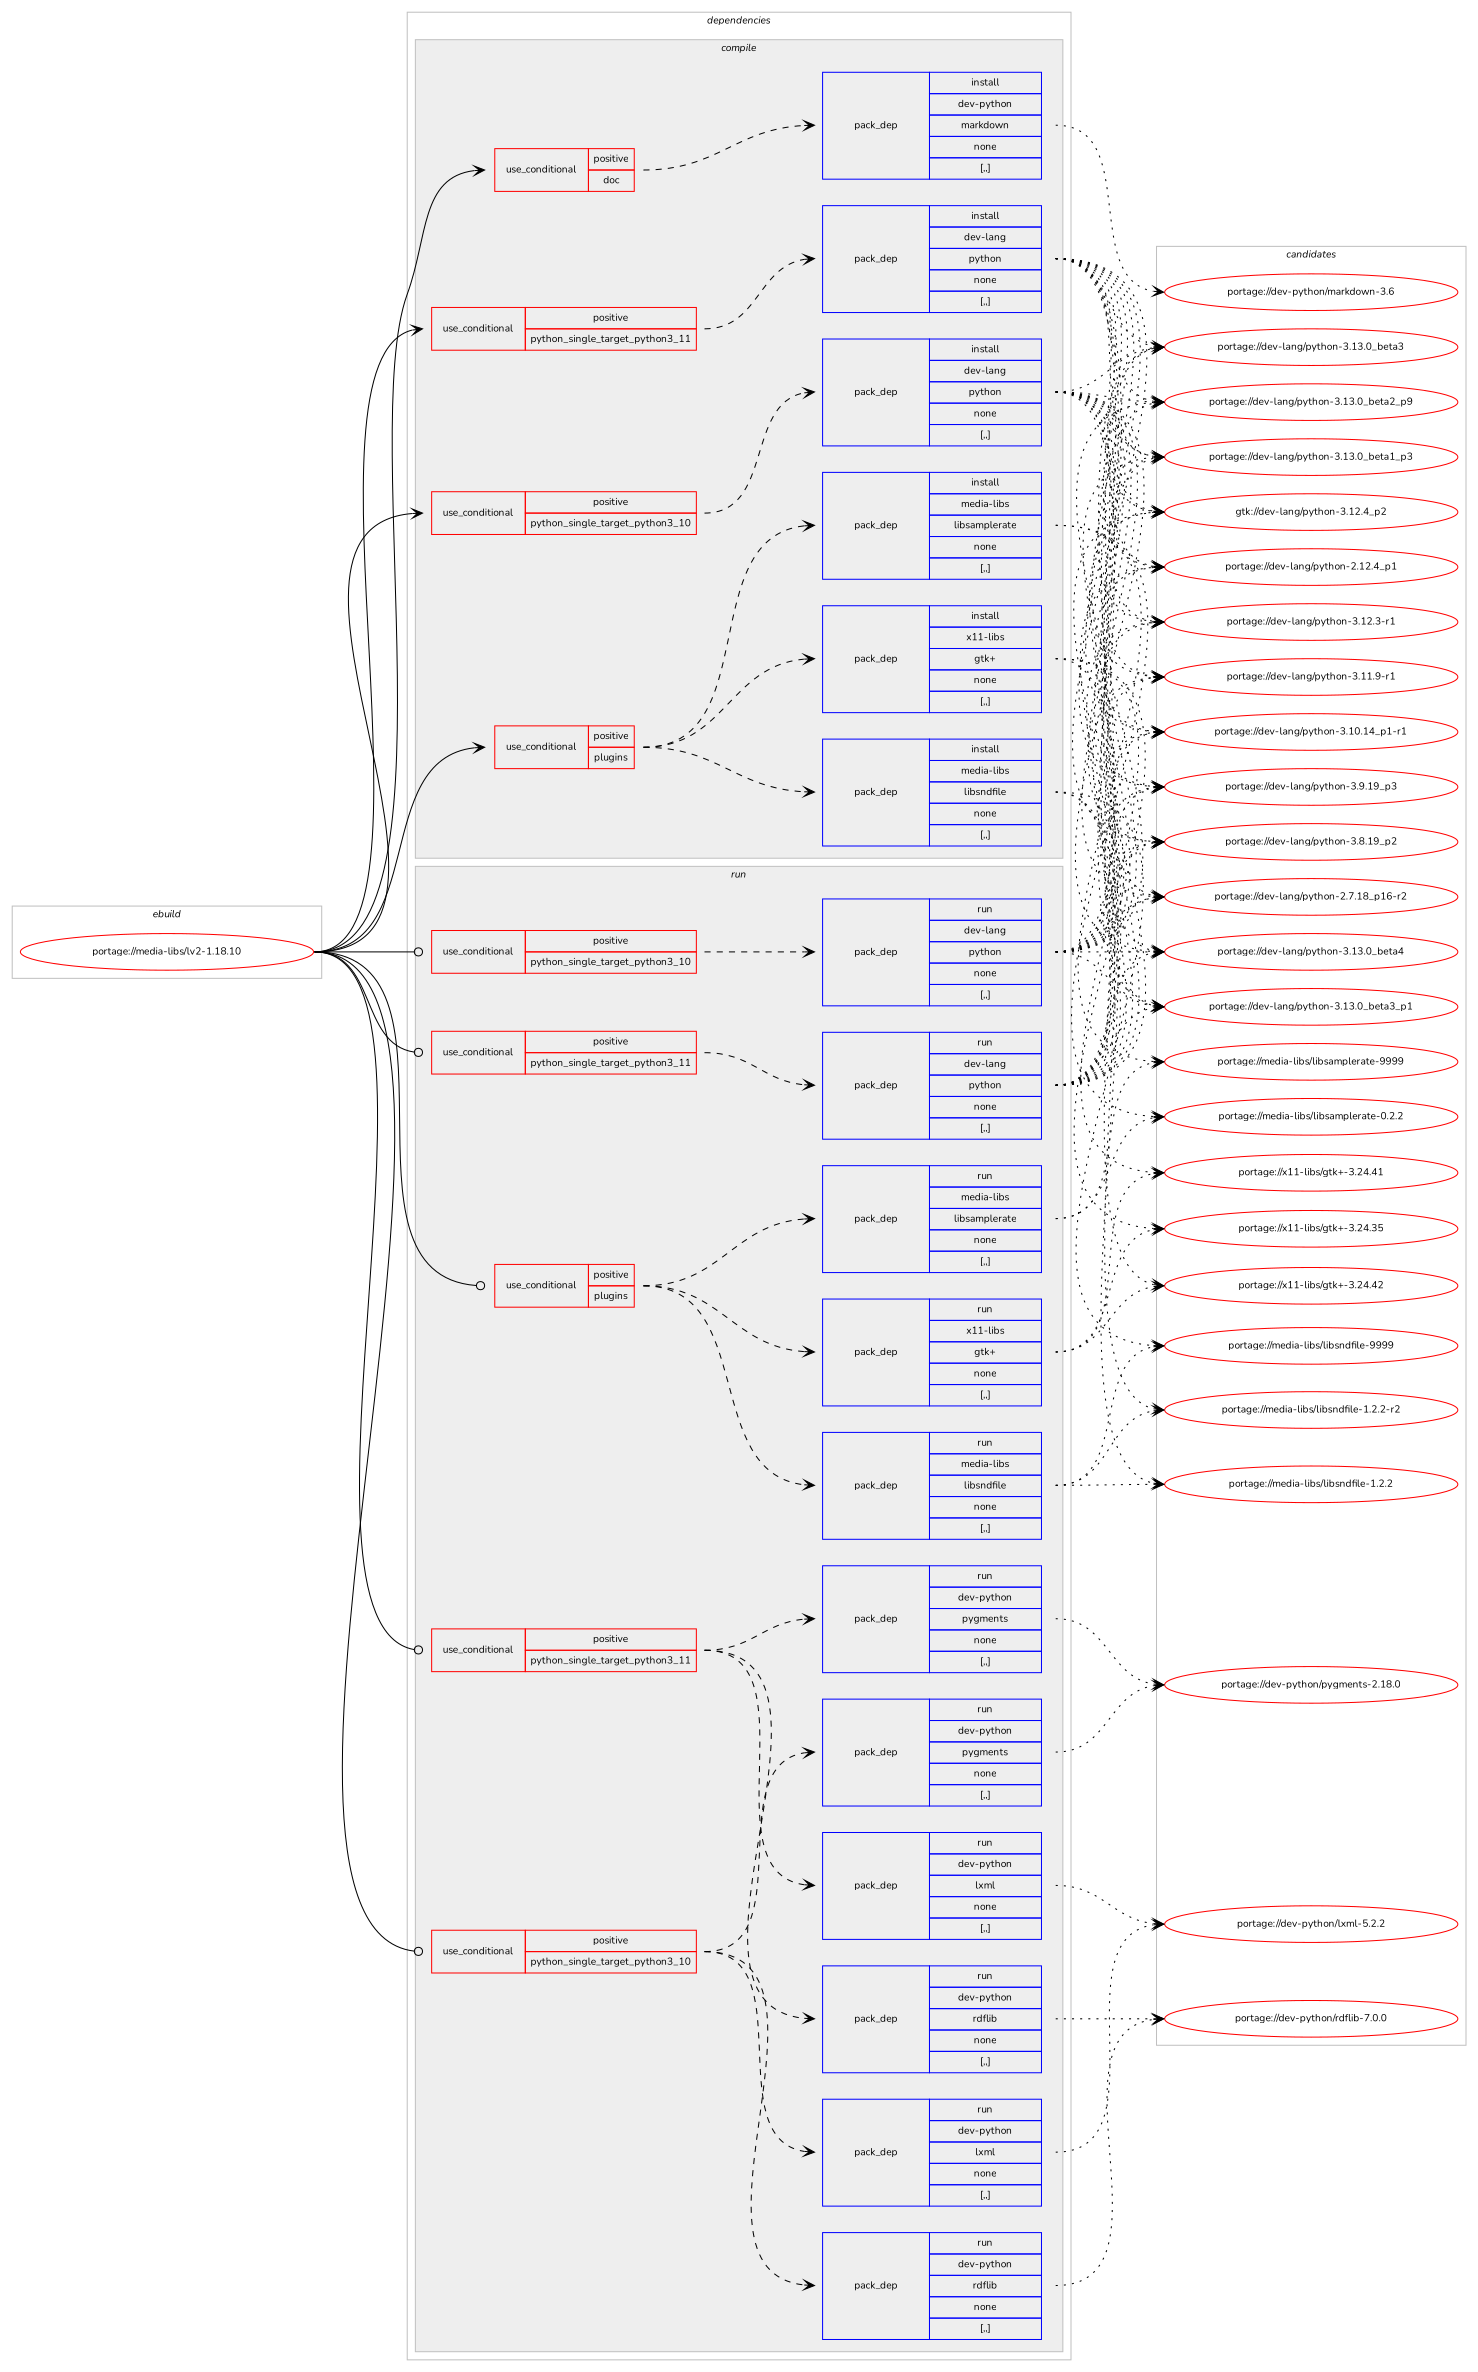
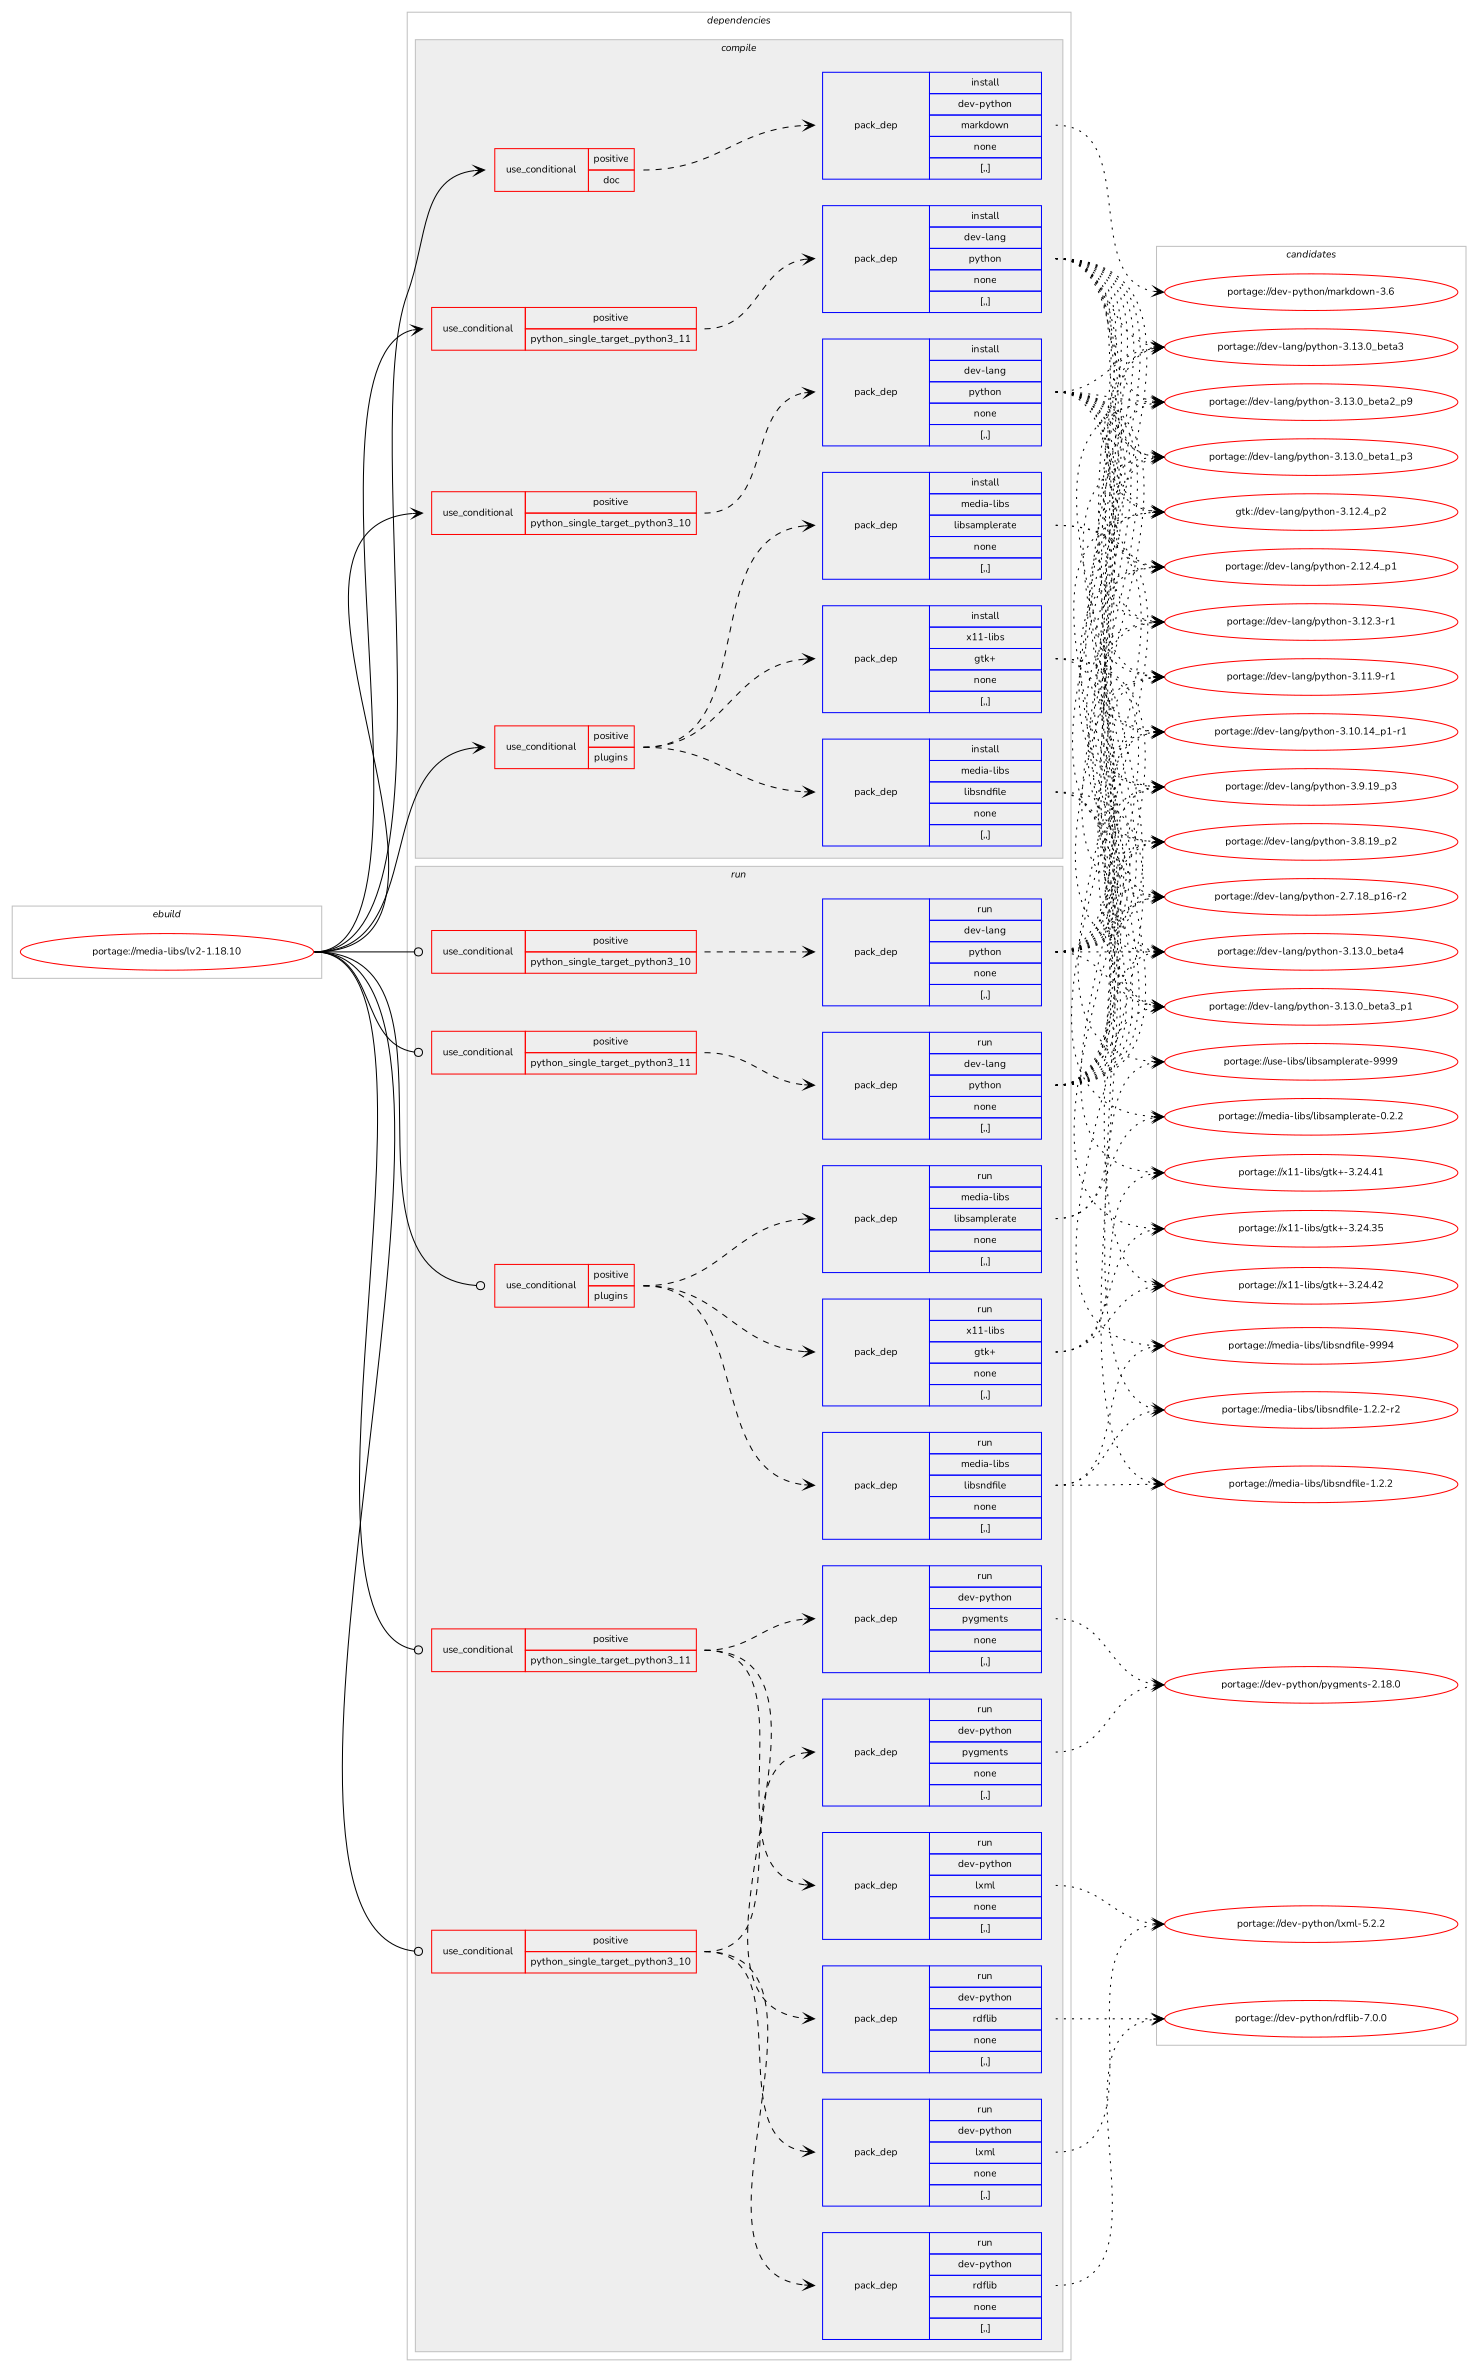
(1311, 1062) -> (1311, 1062)
(1311, 1346) -> (1311, 1346)
